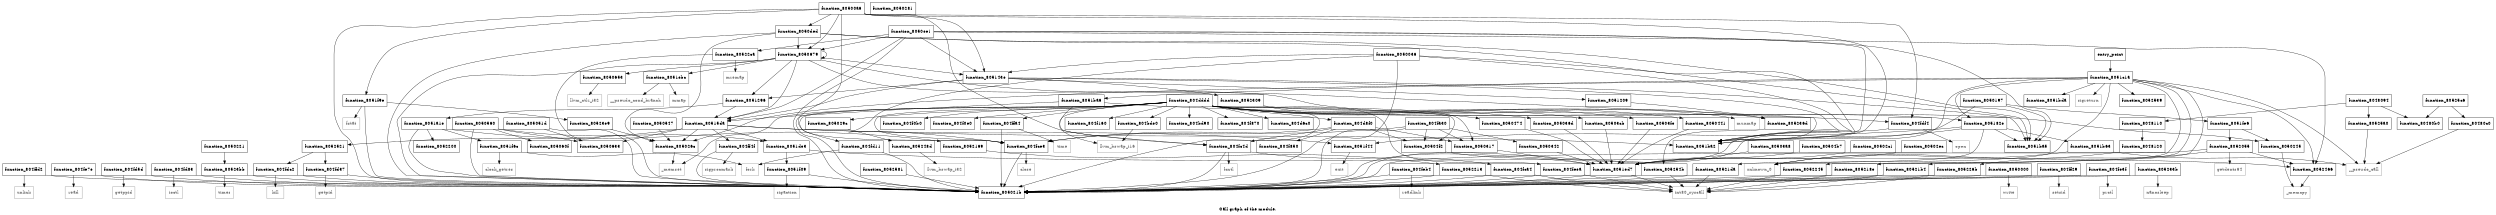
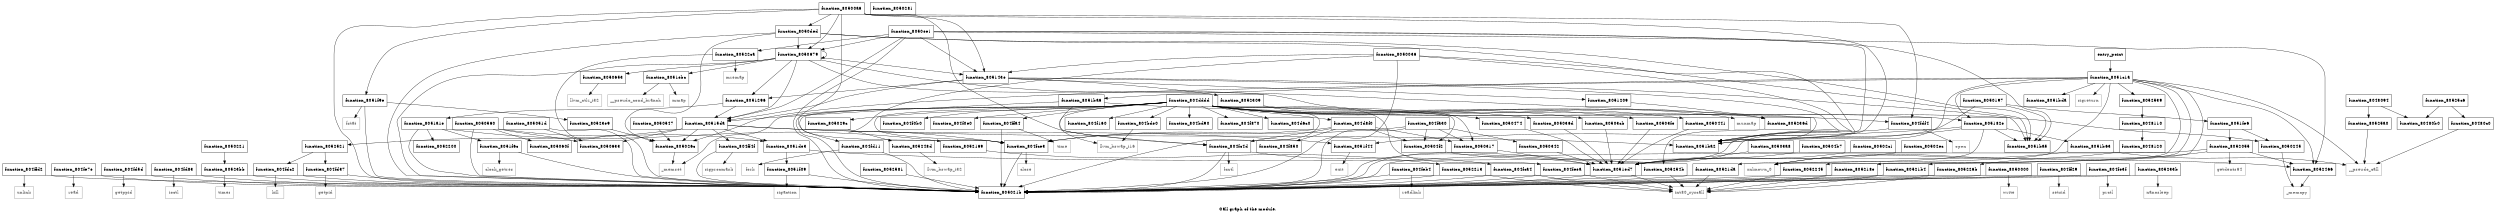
(2257, 112) -> (2142, 111)
(630, 154) -> (631, 176)
